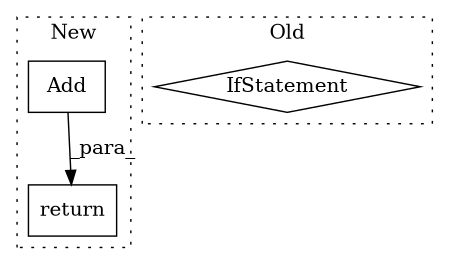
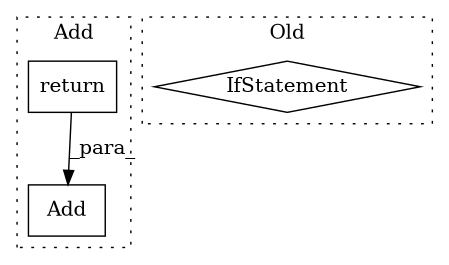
(74, 33) -> (74, 33)
(69, 141) -> (70, 141)
